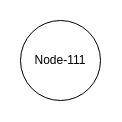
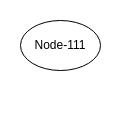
(61, 61) -> (61, 46)
